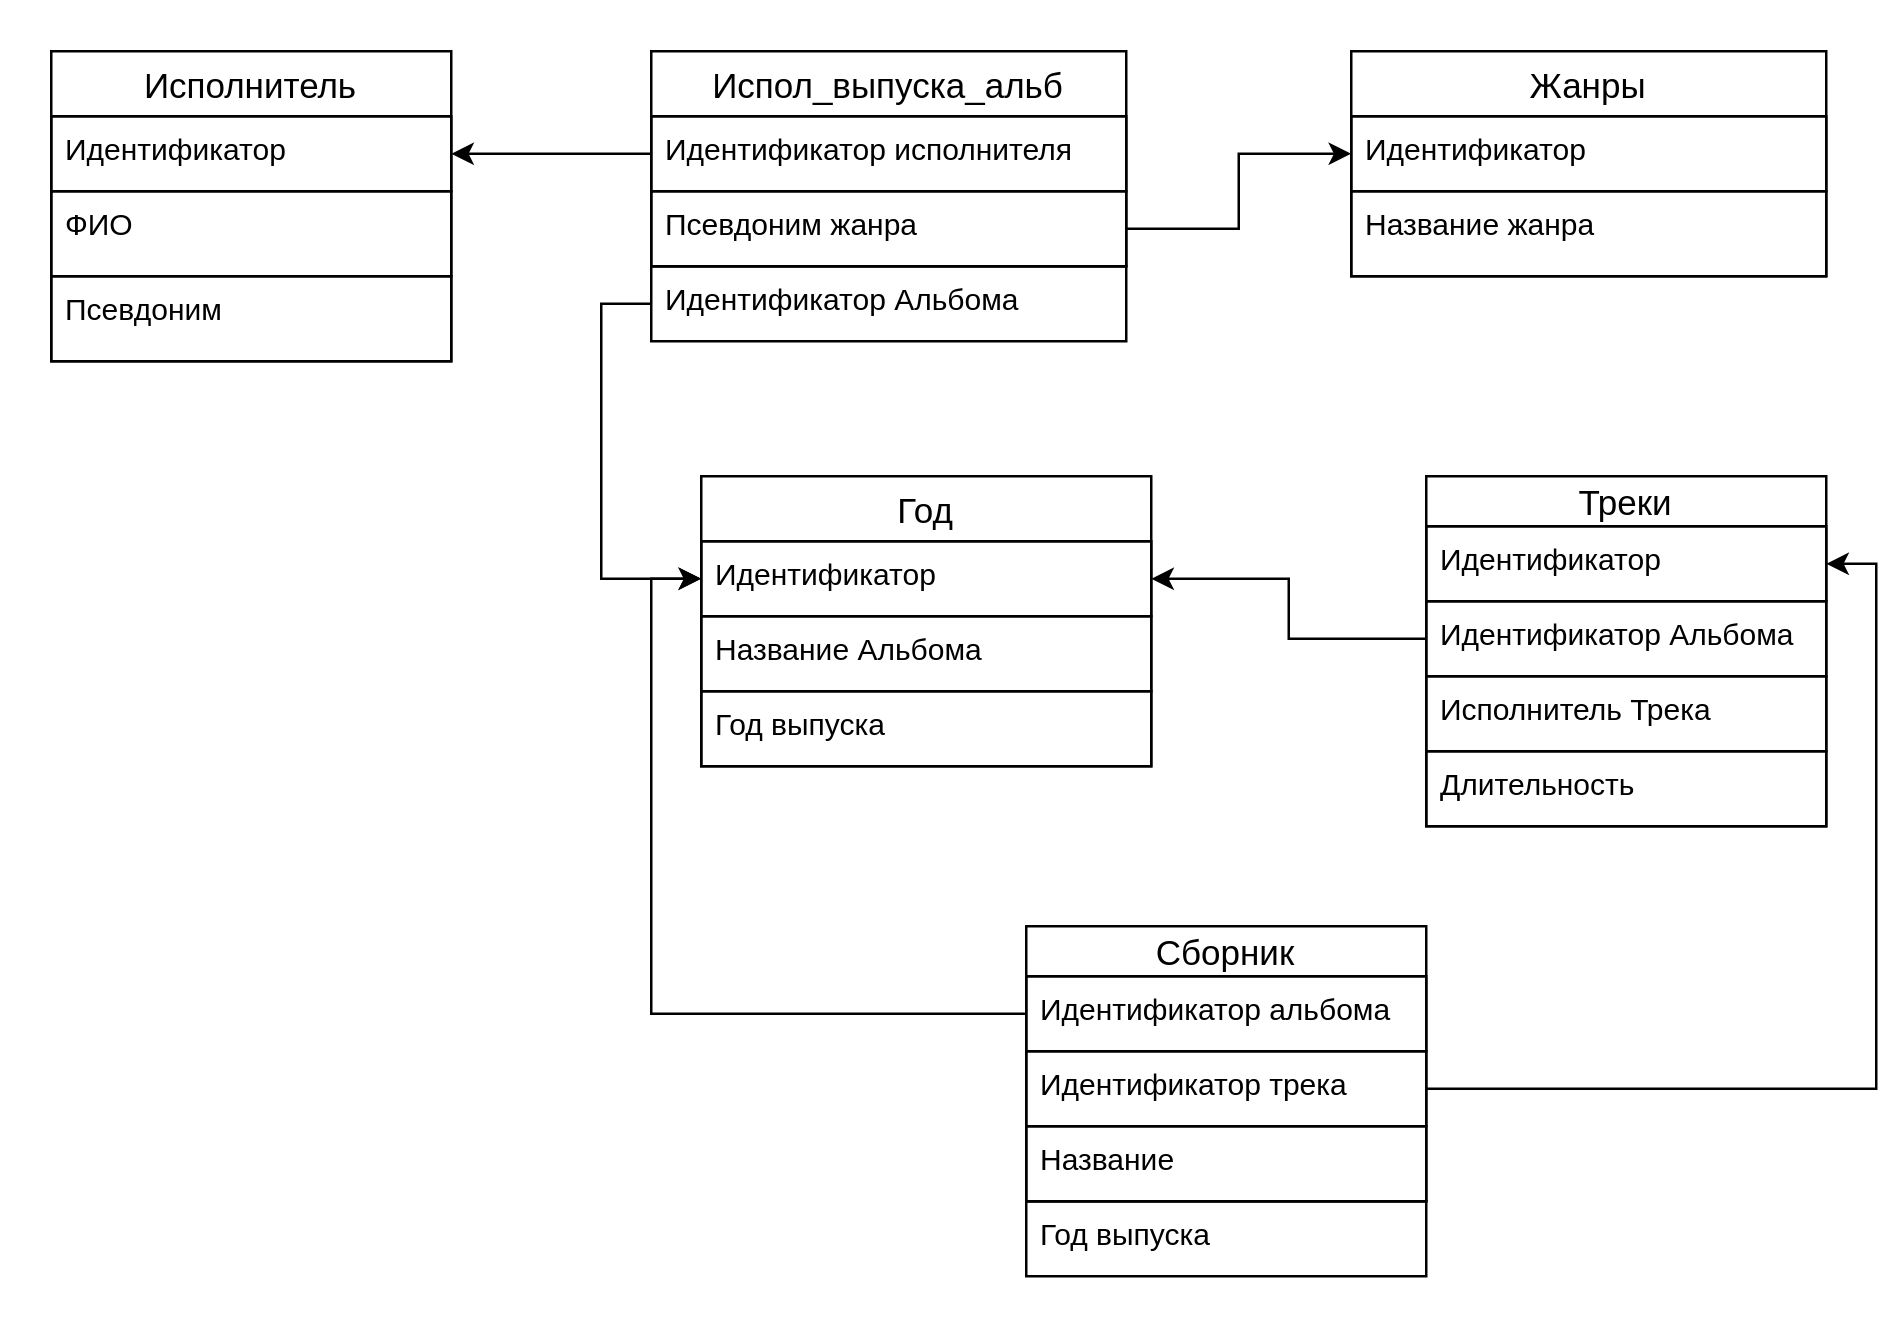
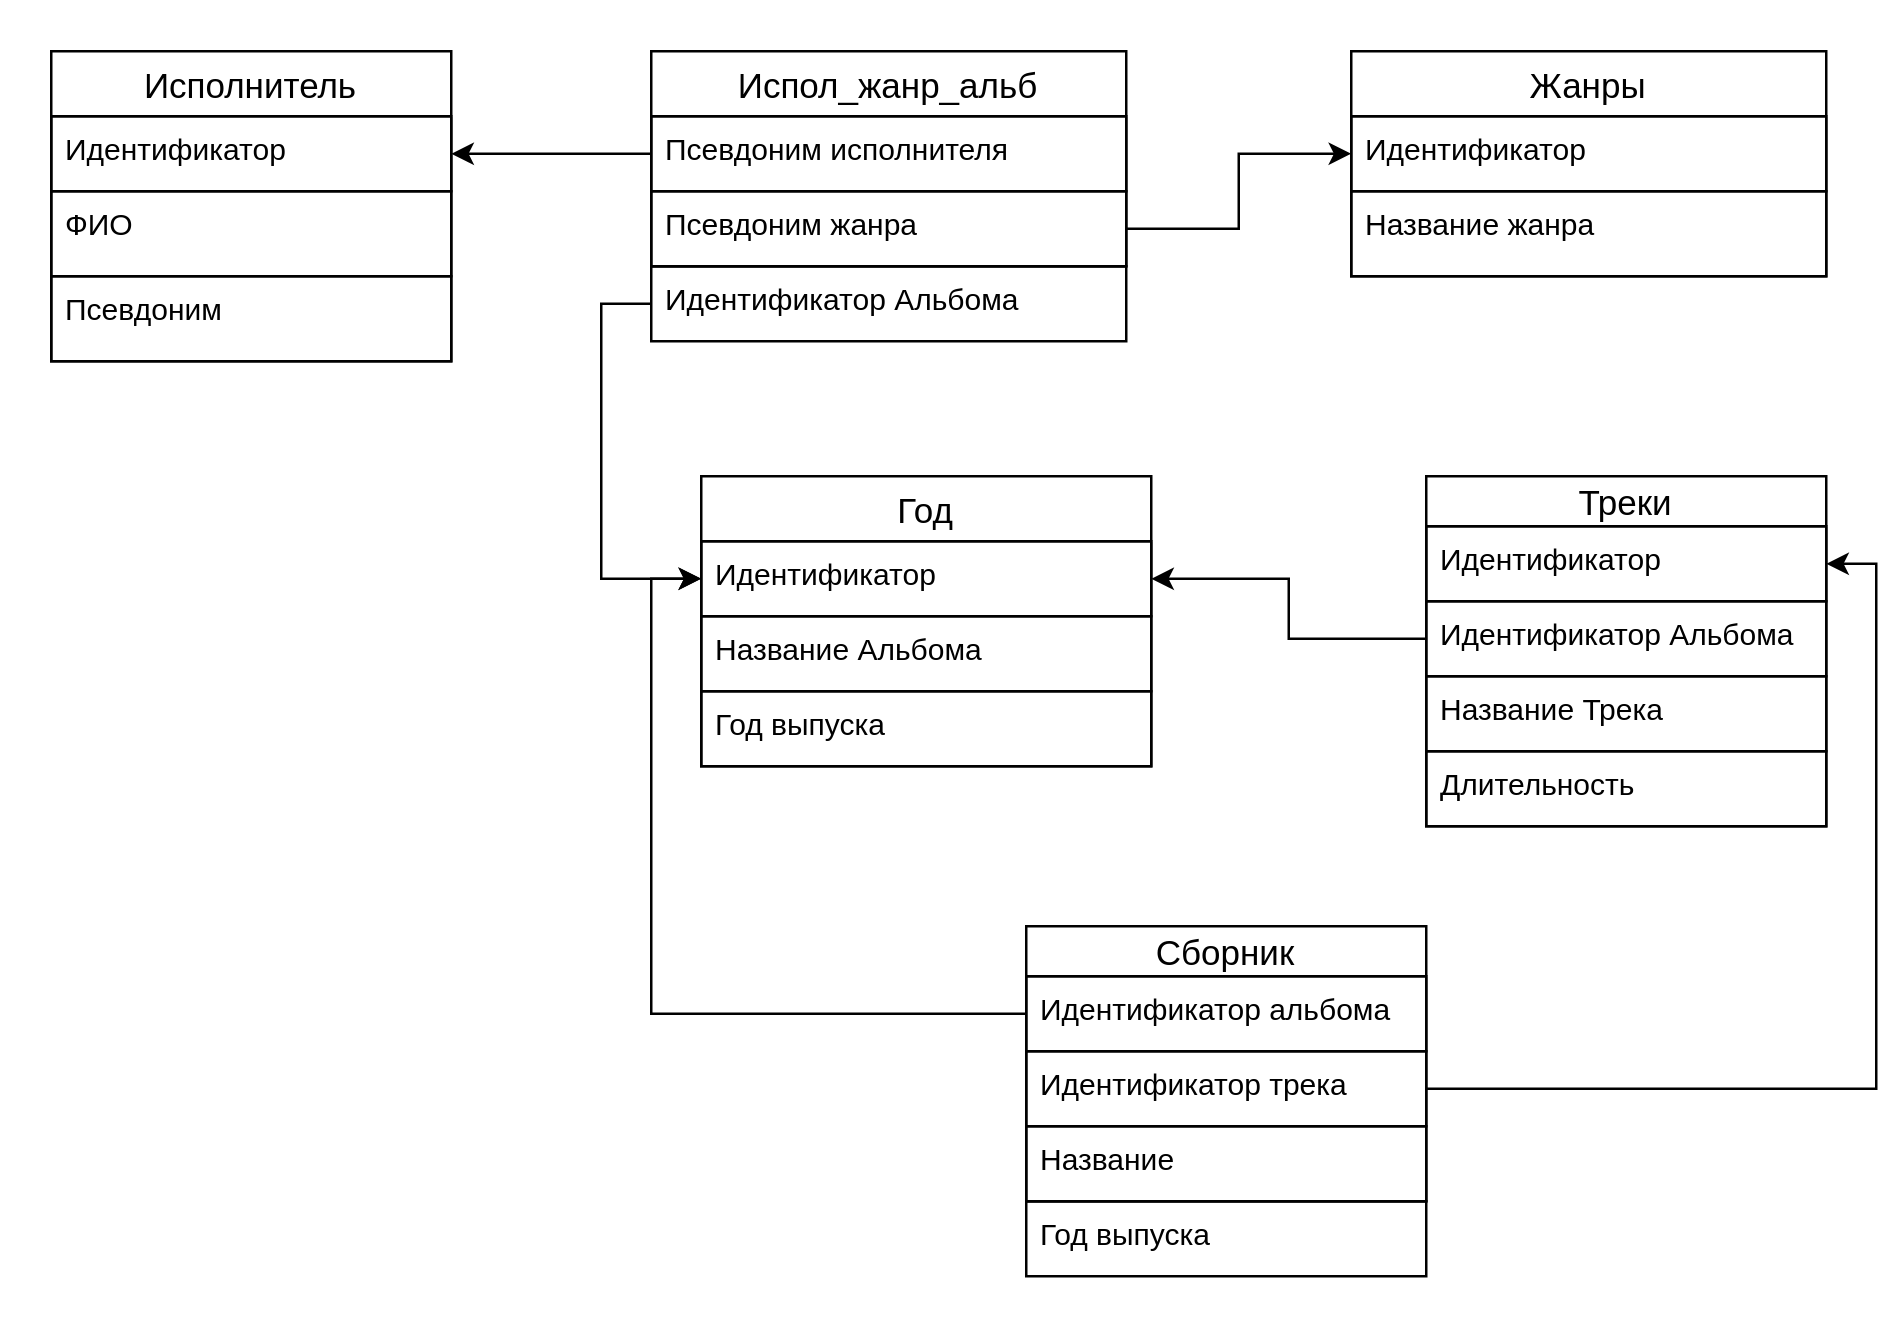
(888, 86) -> (888, 86)
(871, 150) -> (838, 150)
(1579, 710) -> (1554, 710)
